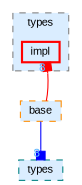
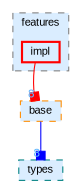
(41, 23) -> (41, 23)
(48, 87) -> (34, 78)
